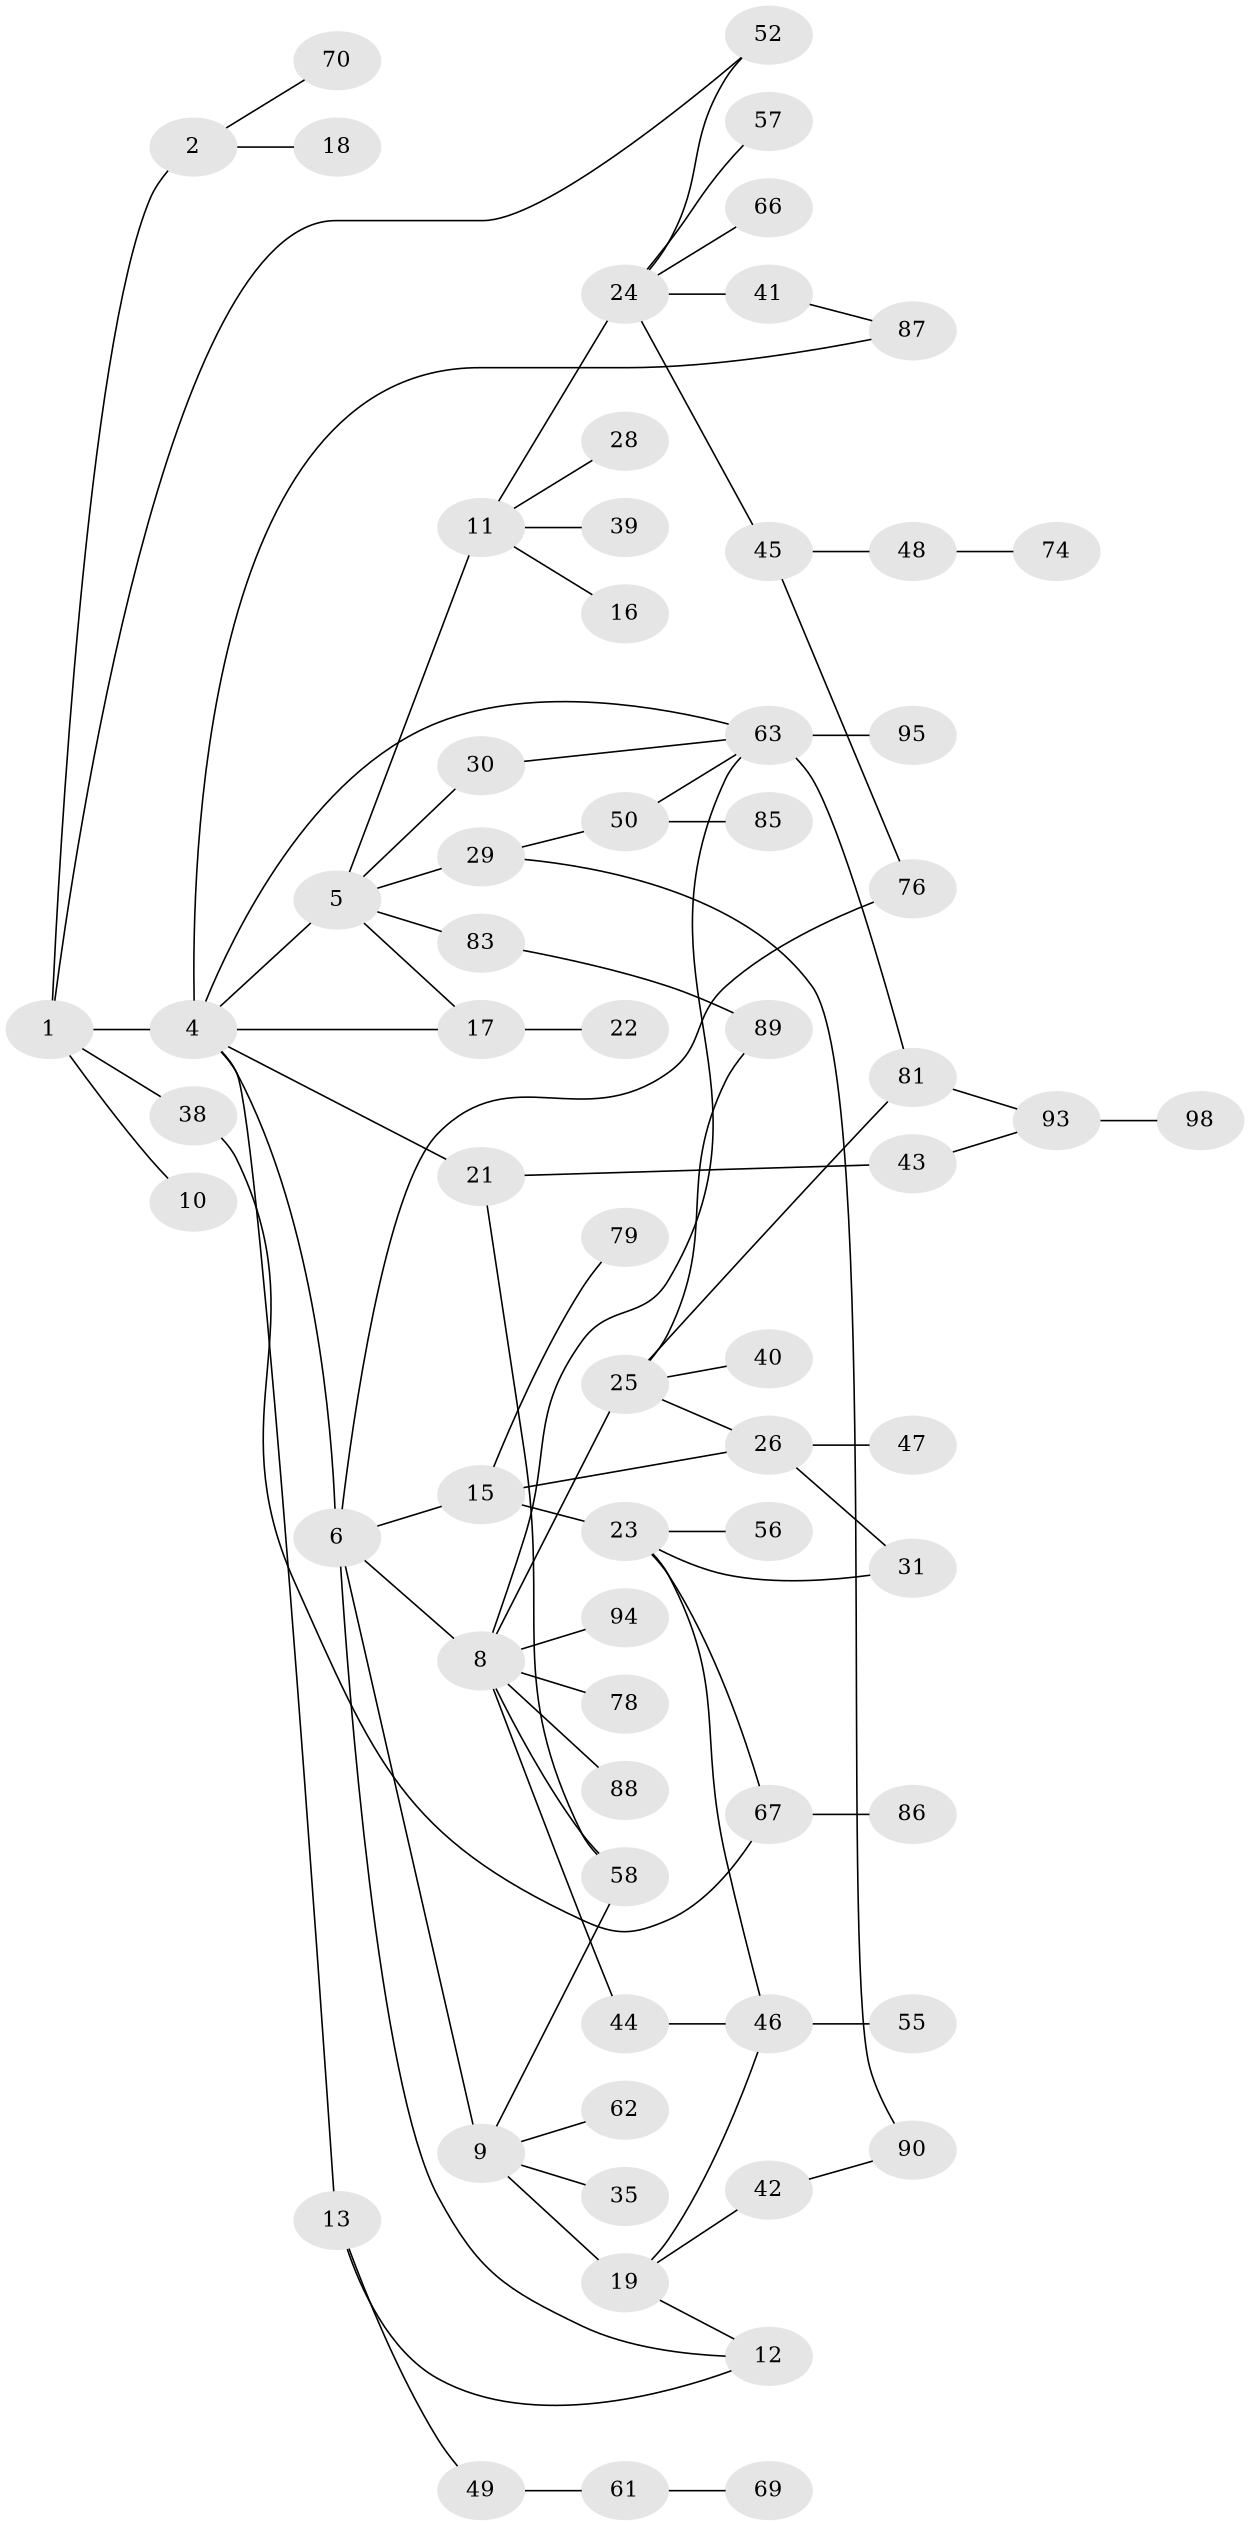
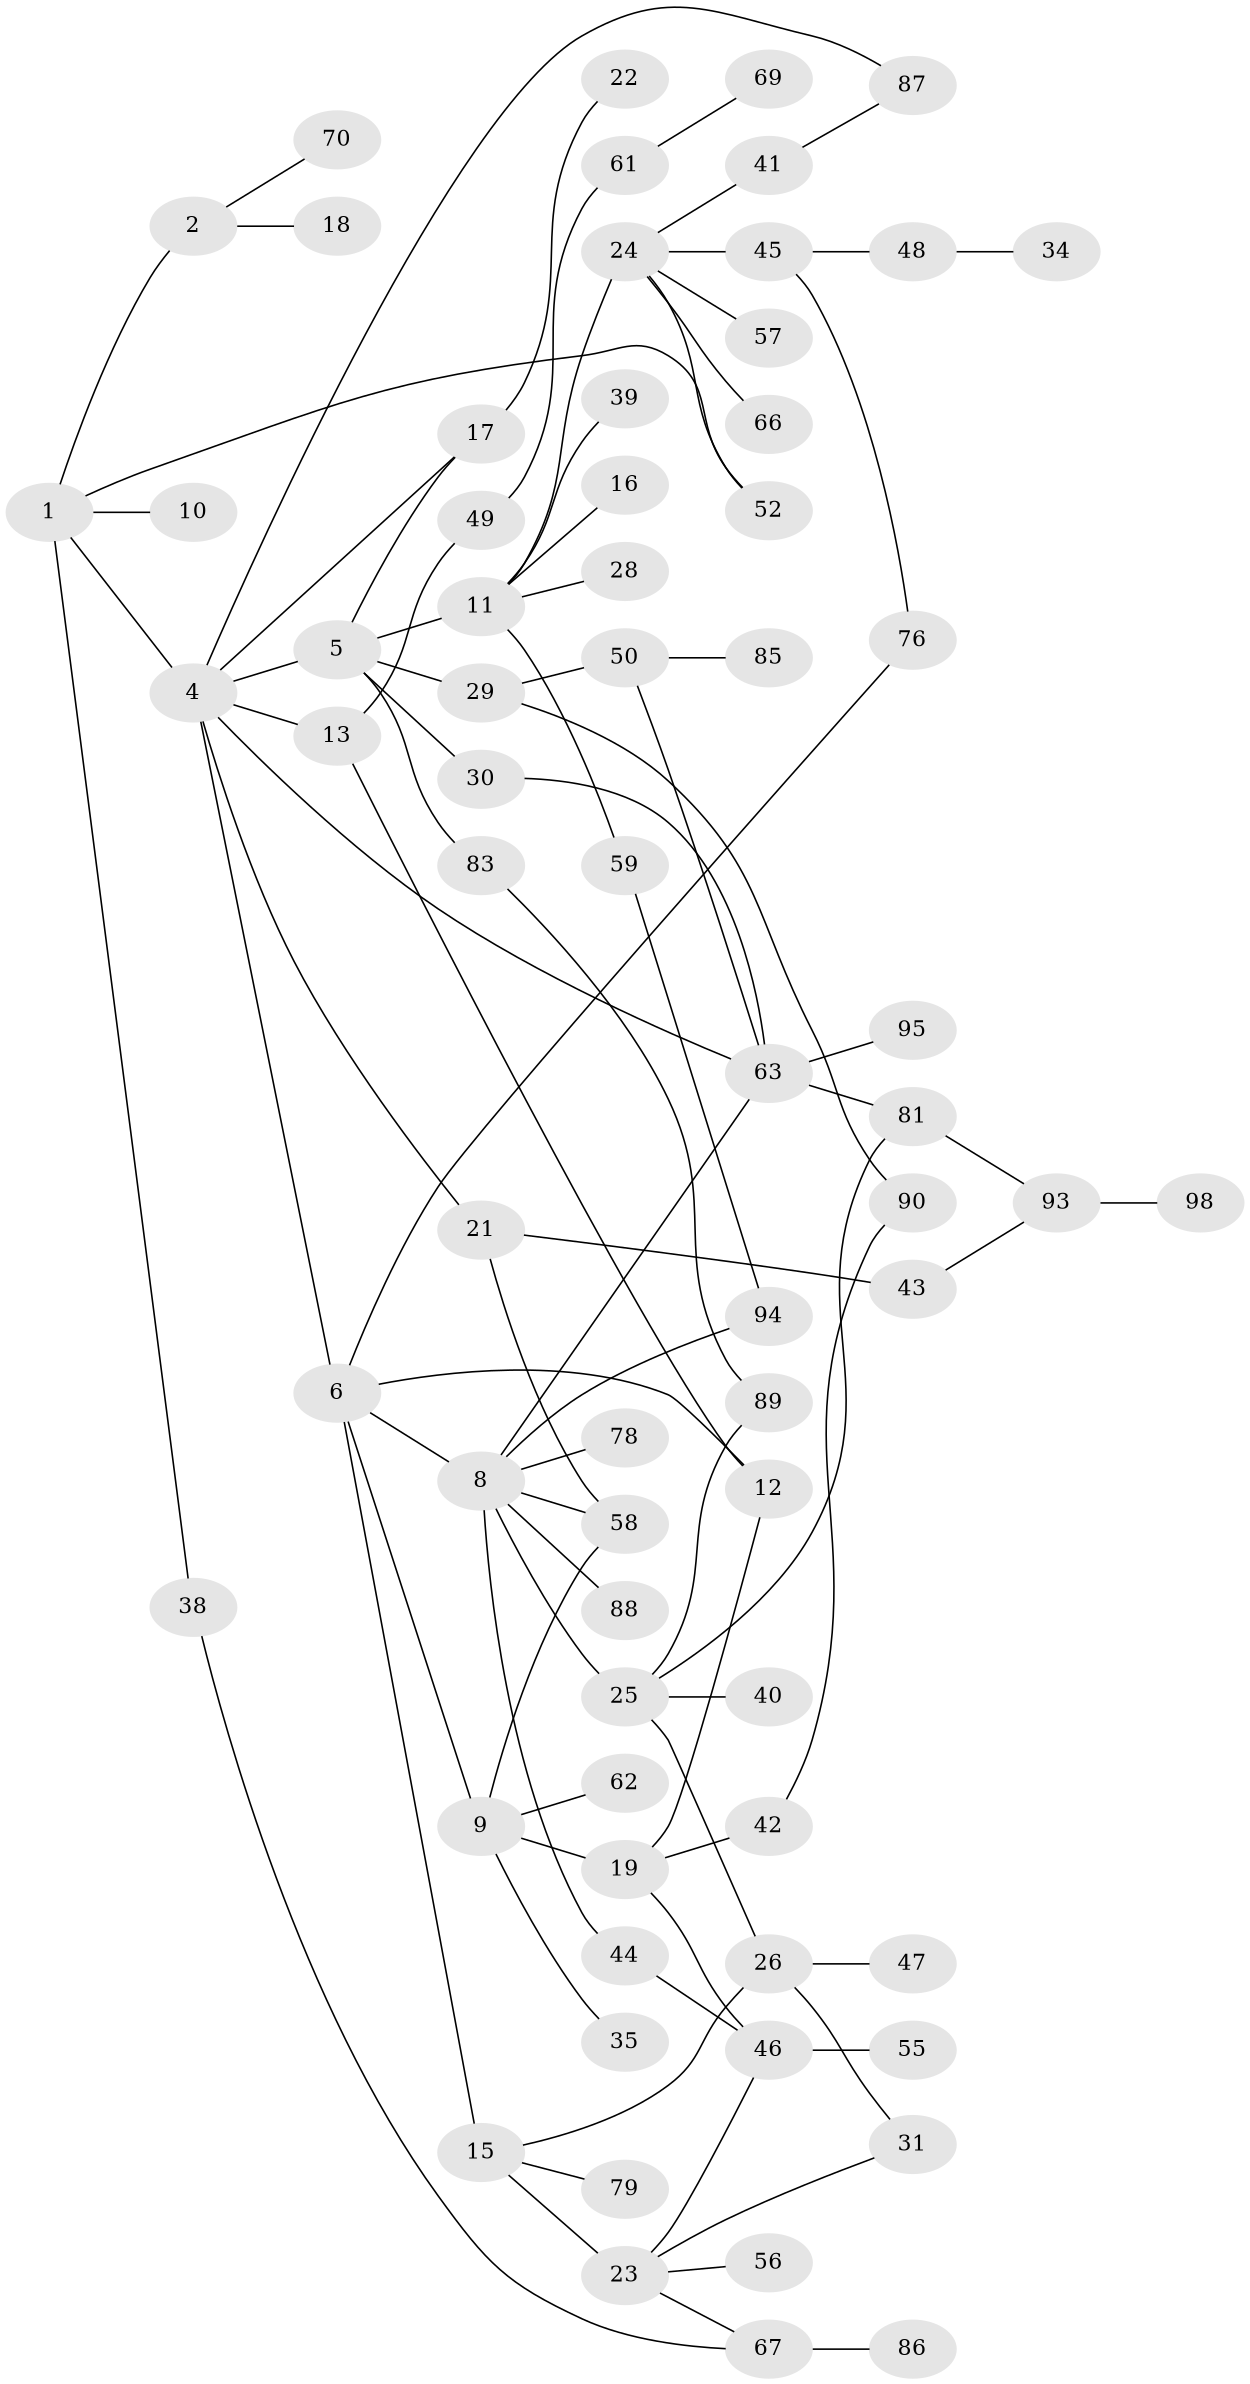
(1057, 552) -> (1057, 252)
none -> (625, 866)
